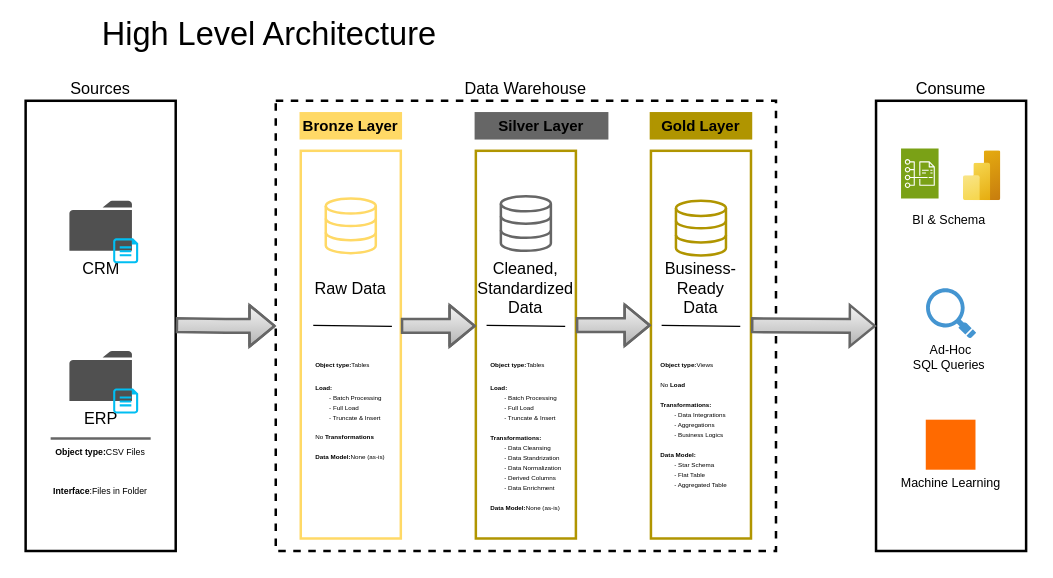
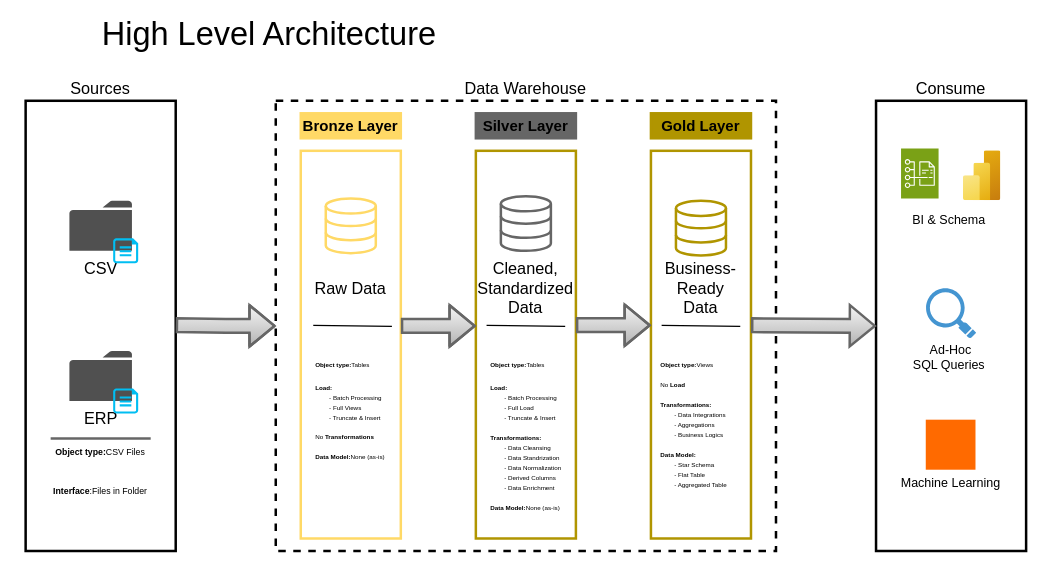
(541, 126) -> (526, 126)
(101, 269) -> (101, 269)
(352, 419) -> (352, 419)
